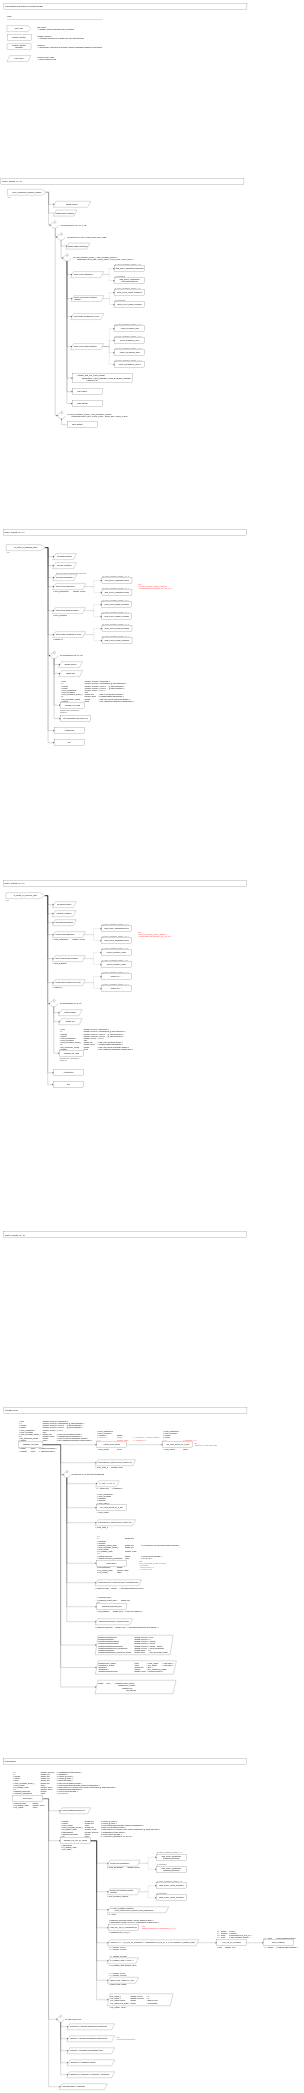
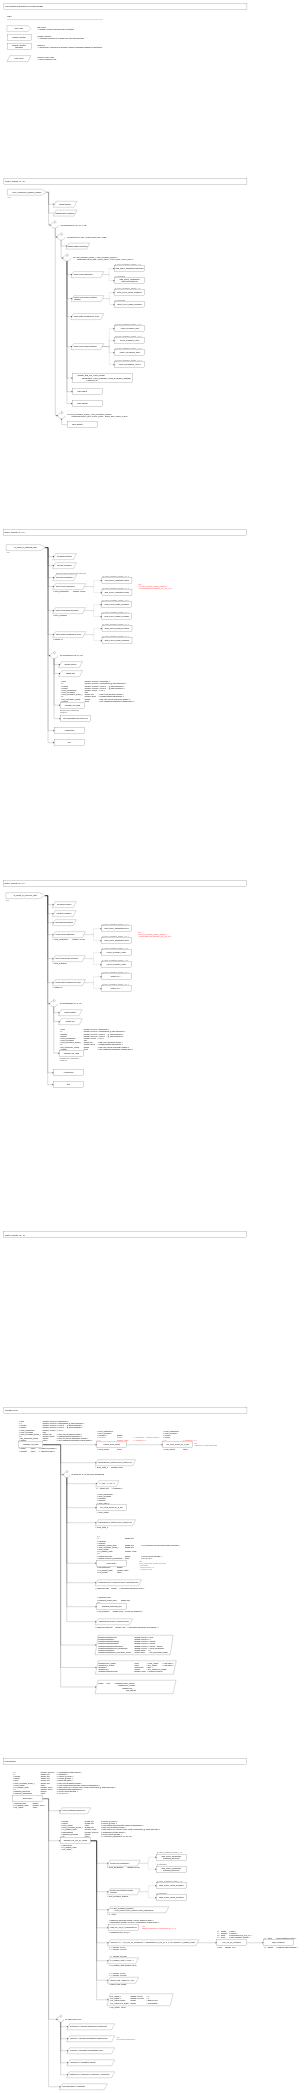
(19, 47) -> (19, 47)
(122, 182) -> (125, 182)
(72, 204) -> (65, 204)
